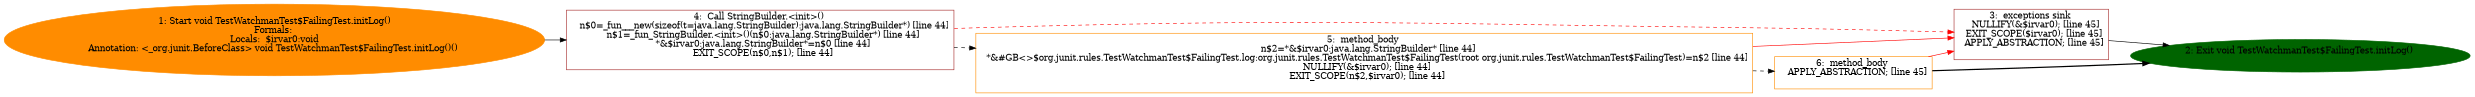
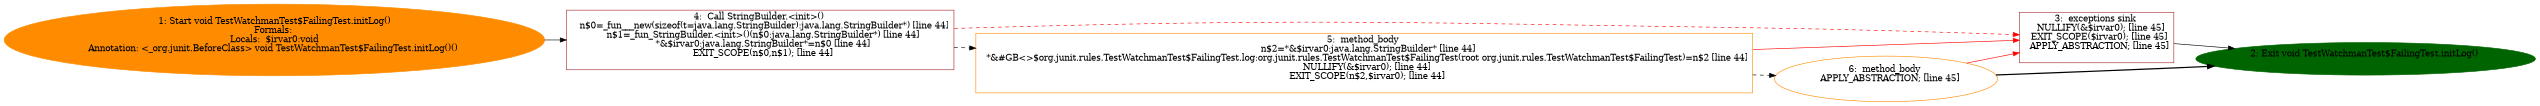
(1853, 73) -> (1886, 79)
